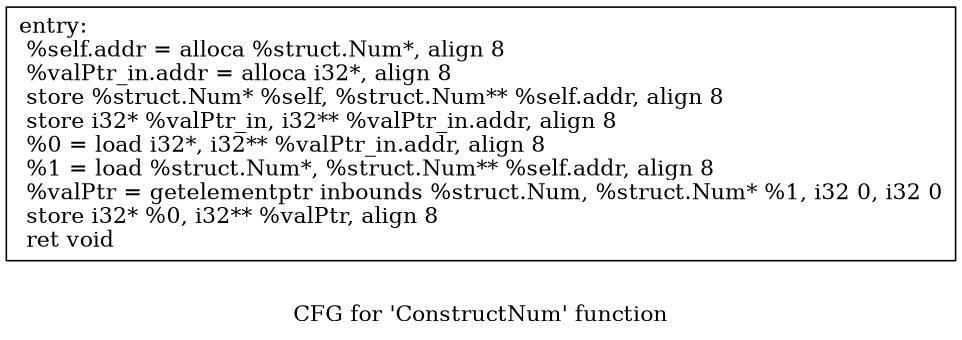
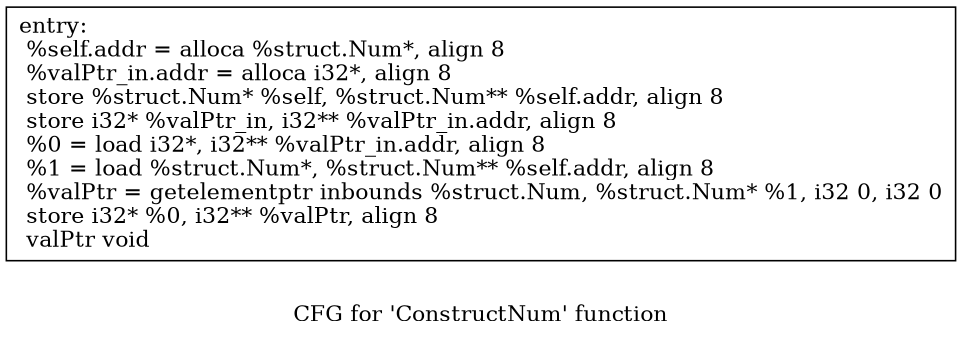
(67, 240) -> (85, 240)
